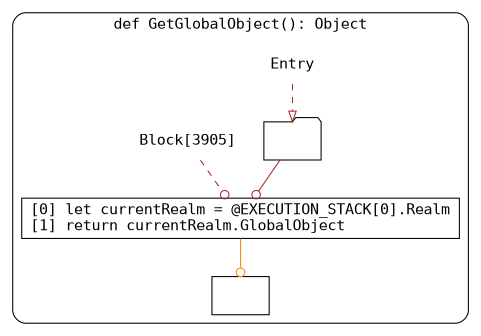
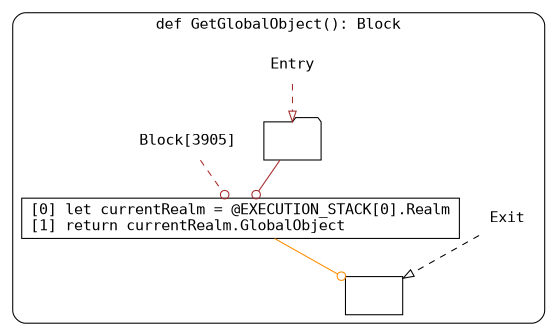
(241, 25) -> (279, 25)
none -> (508, 218)
